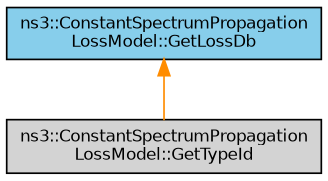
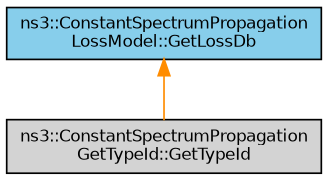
(164, 146) -> (164, 146)
